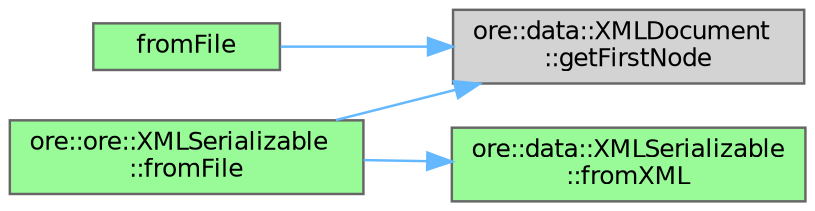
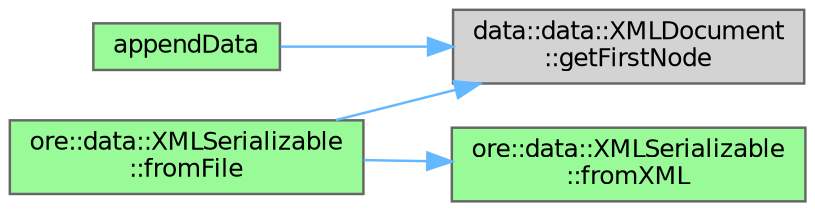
(187, 47) -> (187, 47)
(629, 47) -> (629, 47)
(187, 157) -> (187, 157)
